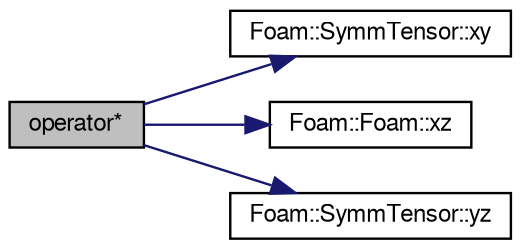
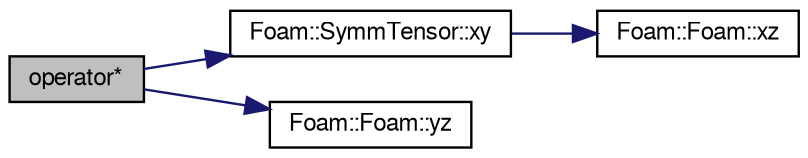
(194, 125) -> (542, 34)
(371, 216) -> (371, 125)
